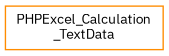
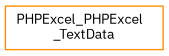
(84, 28) -> (84, 28)
